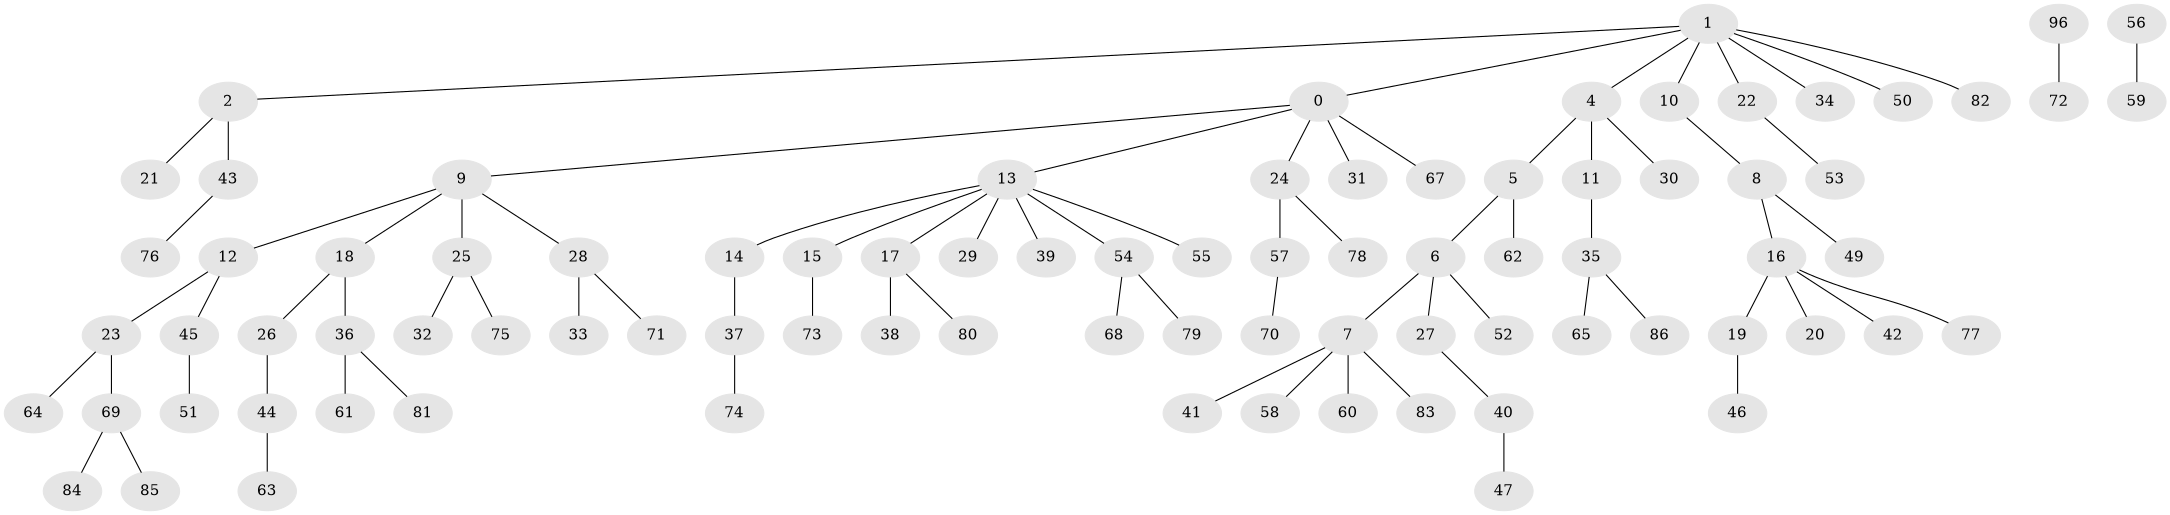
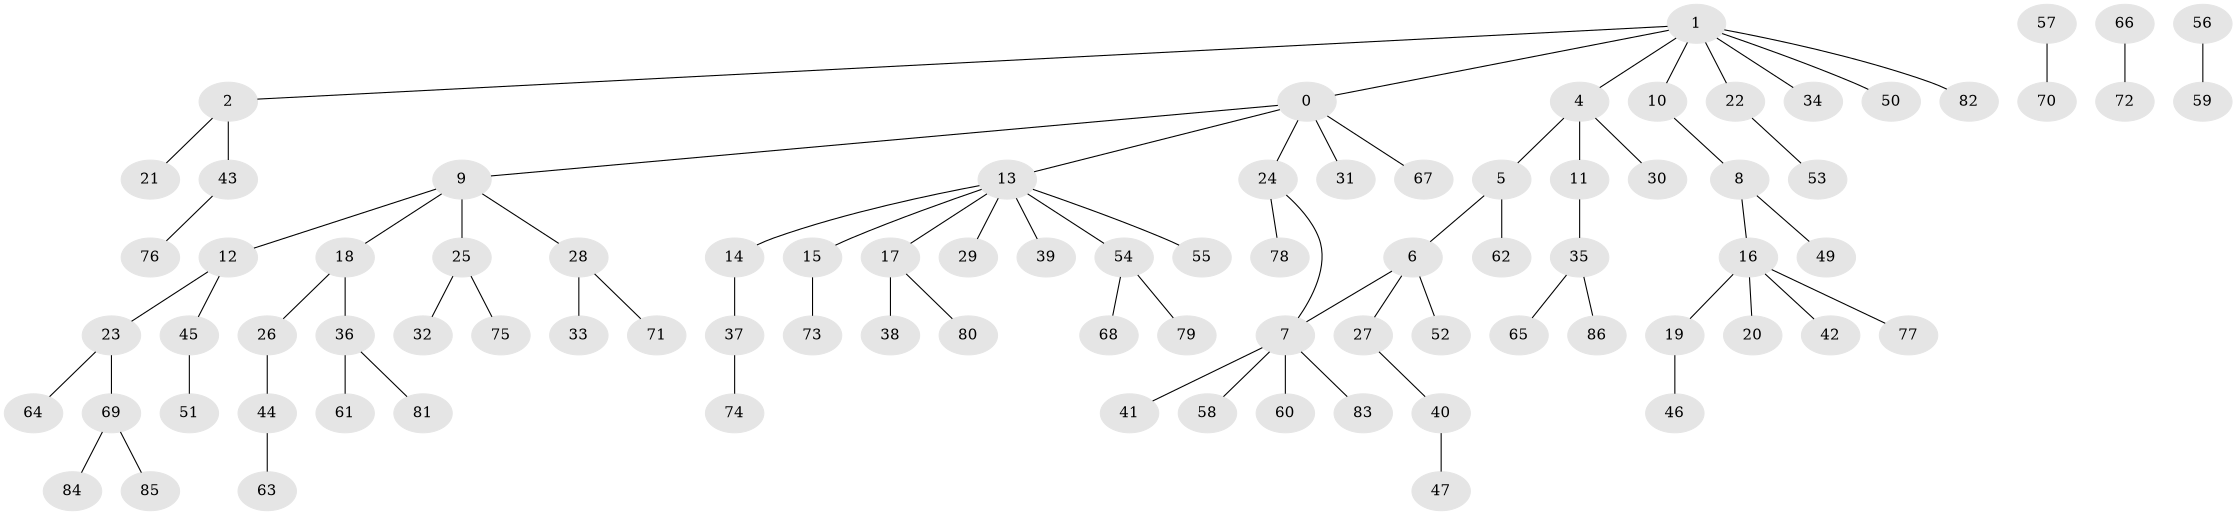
(2059, 24) -> (2125, 24)
(1280, 219) -> (1322, 253)
